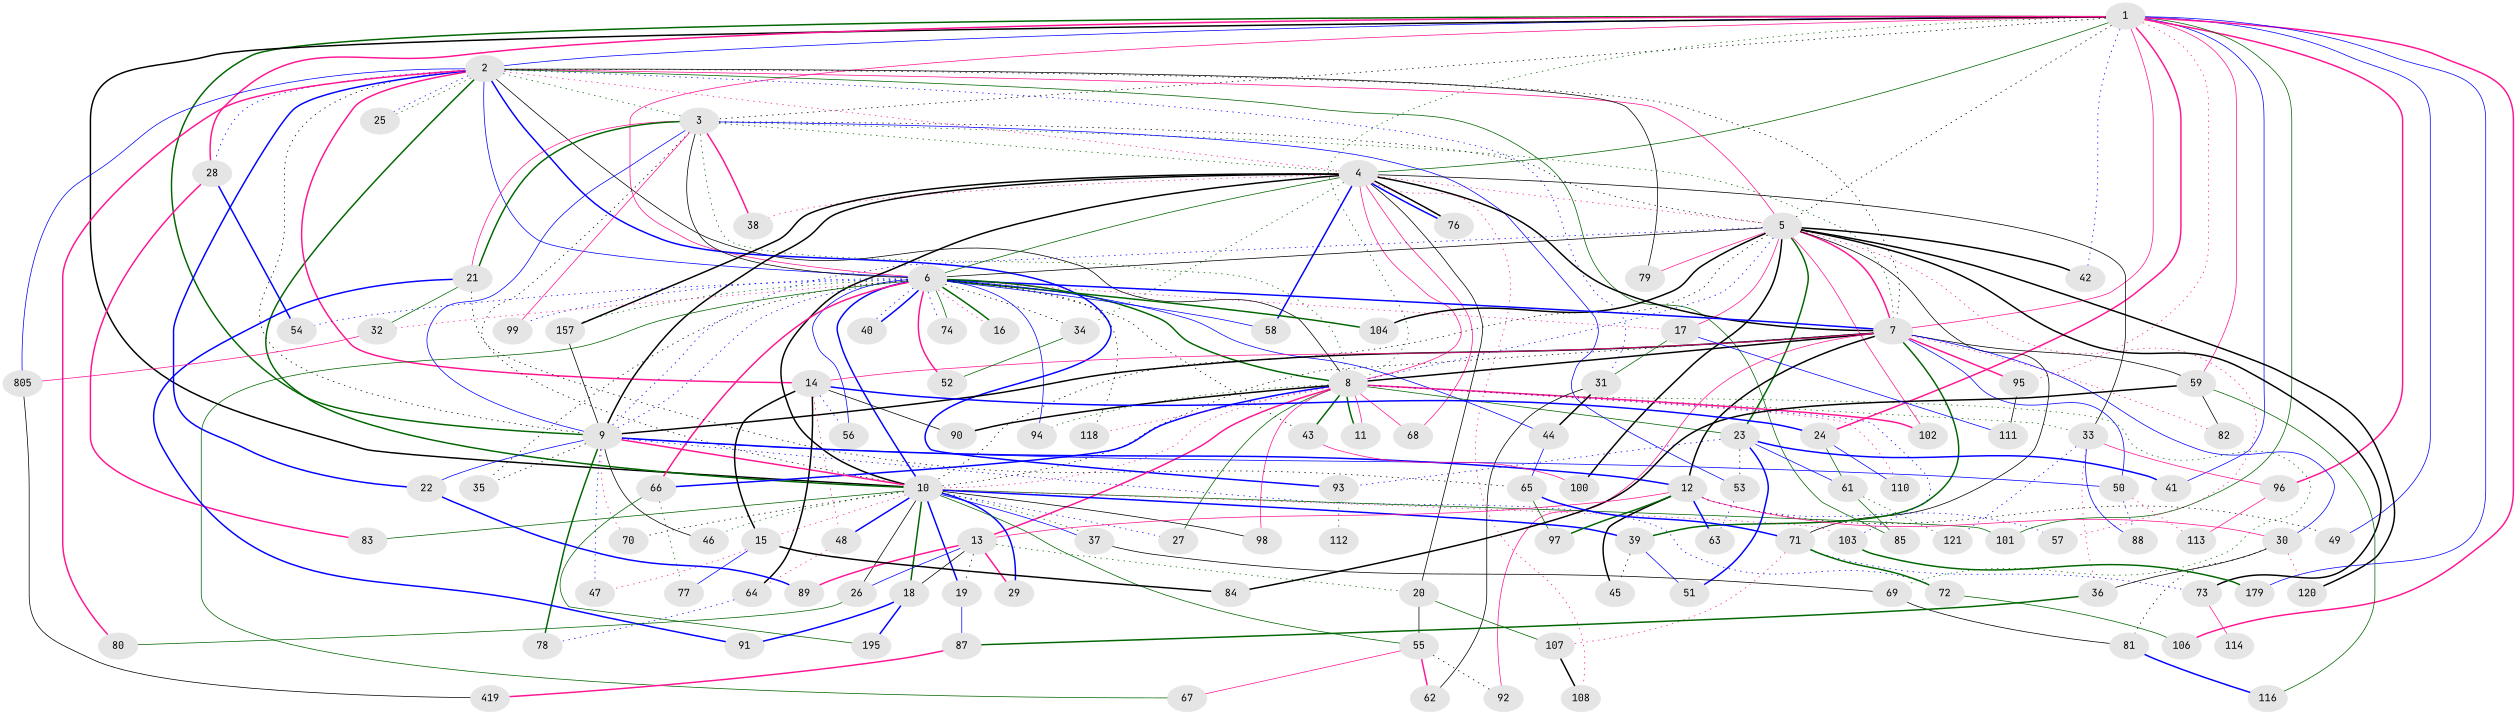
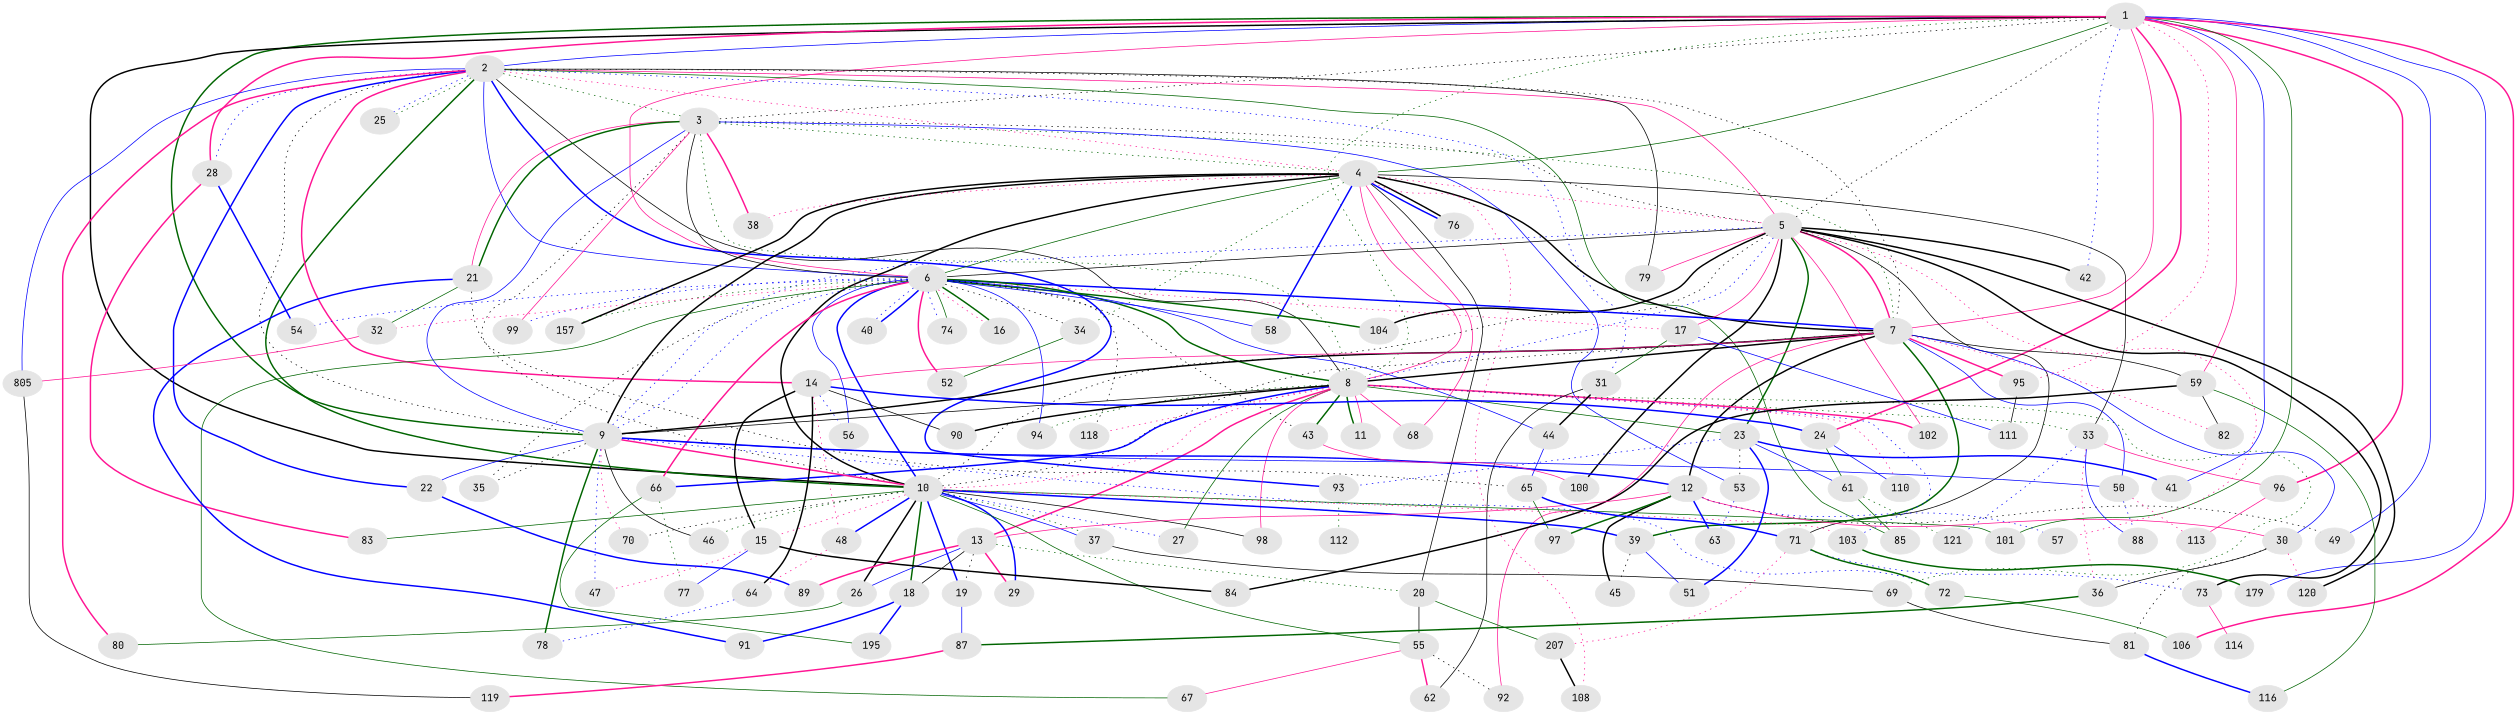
(586, 391) -> (975, 410)
(890, 541) -> (890, 541)
(1555, 646) -> (1555, 646)
(490, 699) -> (490, 699)
